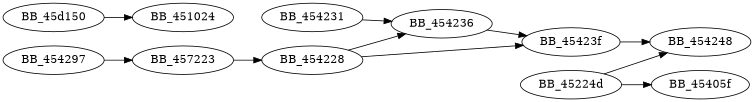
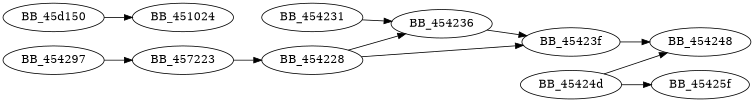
(571, 85) -> (571, 85)
(700, 85) -> (700, 85)
